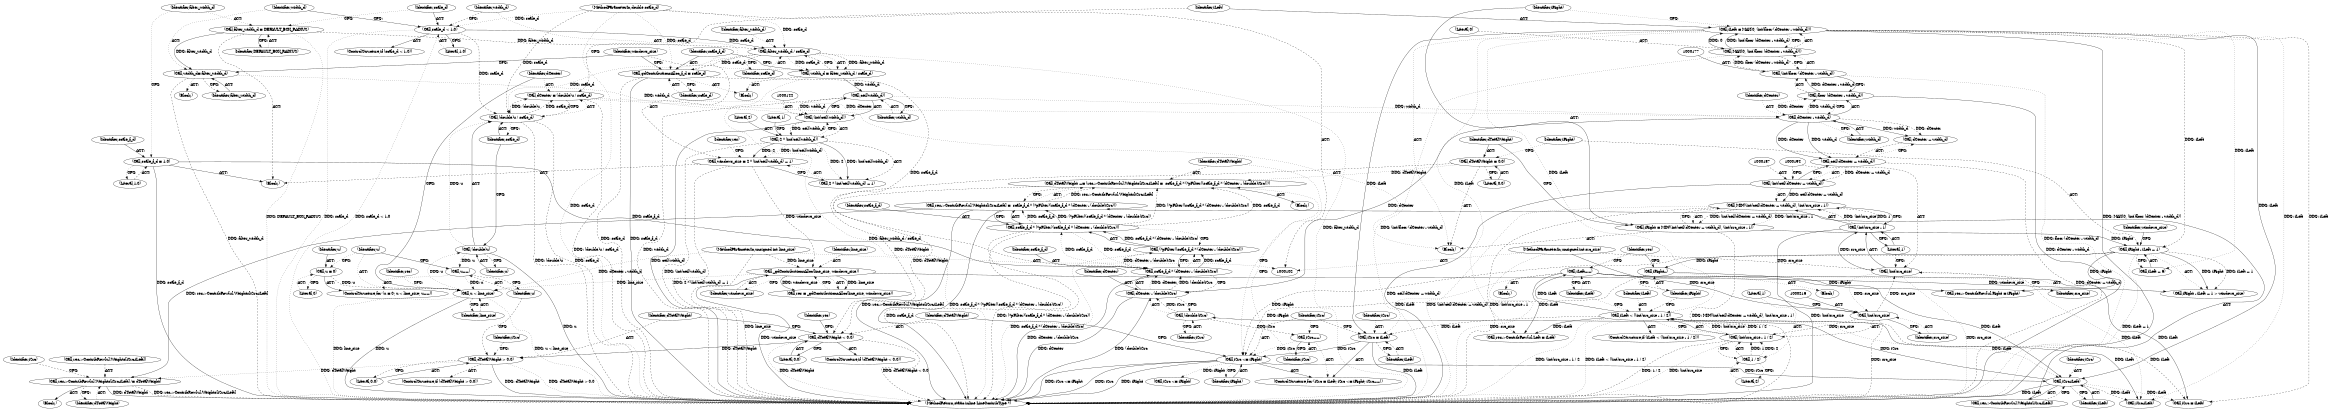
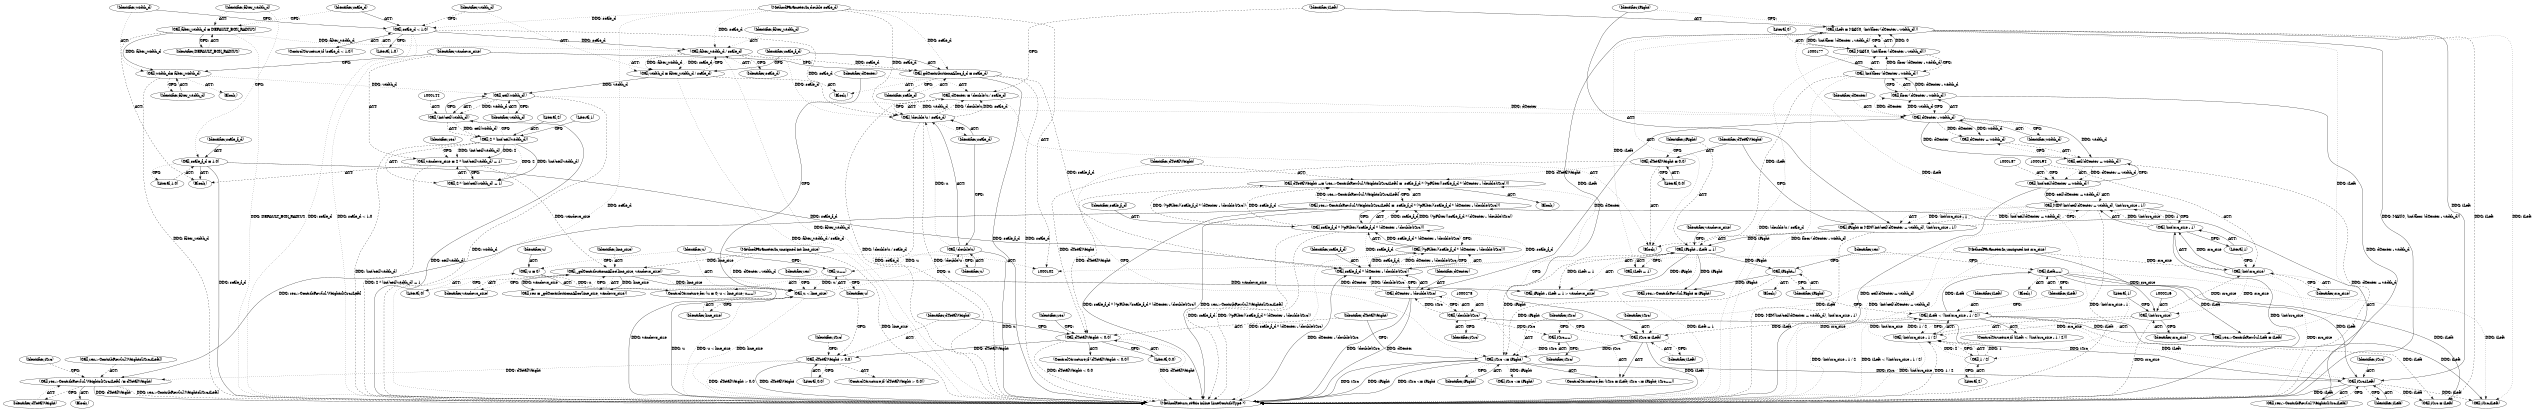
(2124, 39) -> (1766, 157)
(525, 43) -> (459, 46)
(506, 85) -> (345, 85)
(1412, 228) -> (1781, 228)
(2152, 272) -> (1637, 272)
none -> (1464, 294)
